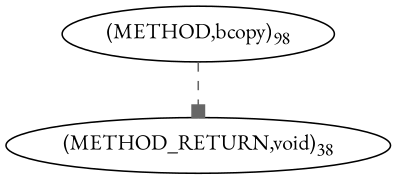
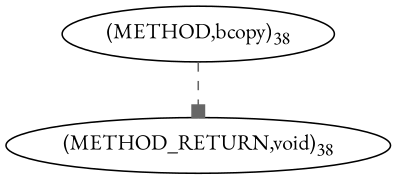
(282, 32) -> (282, 32)
